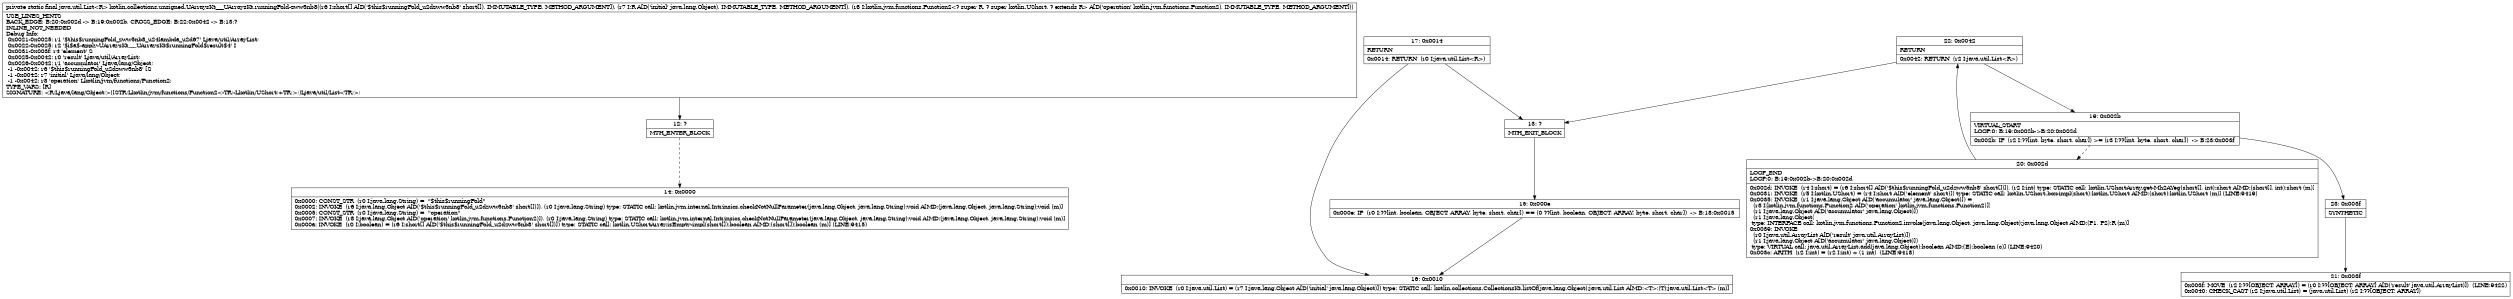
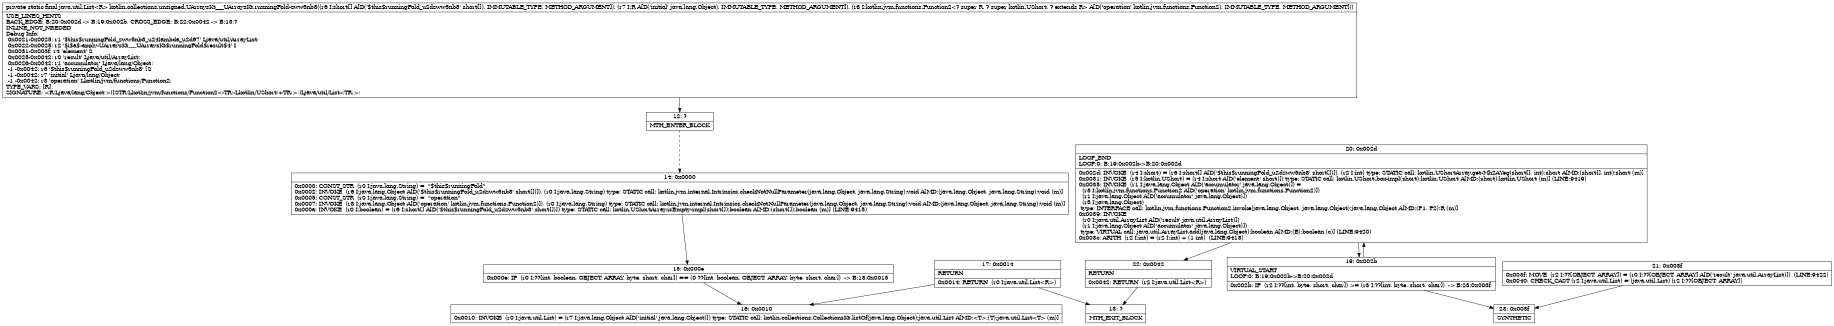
(2028, 87) -> (1359, 248)
(2085, 151) -> (1364, 252)
(1535, 167) -> (685, 238)
(1782, 218) -> (1111, 203)
(2346, 243) -> (1580, 296)
